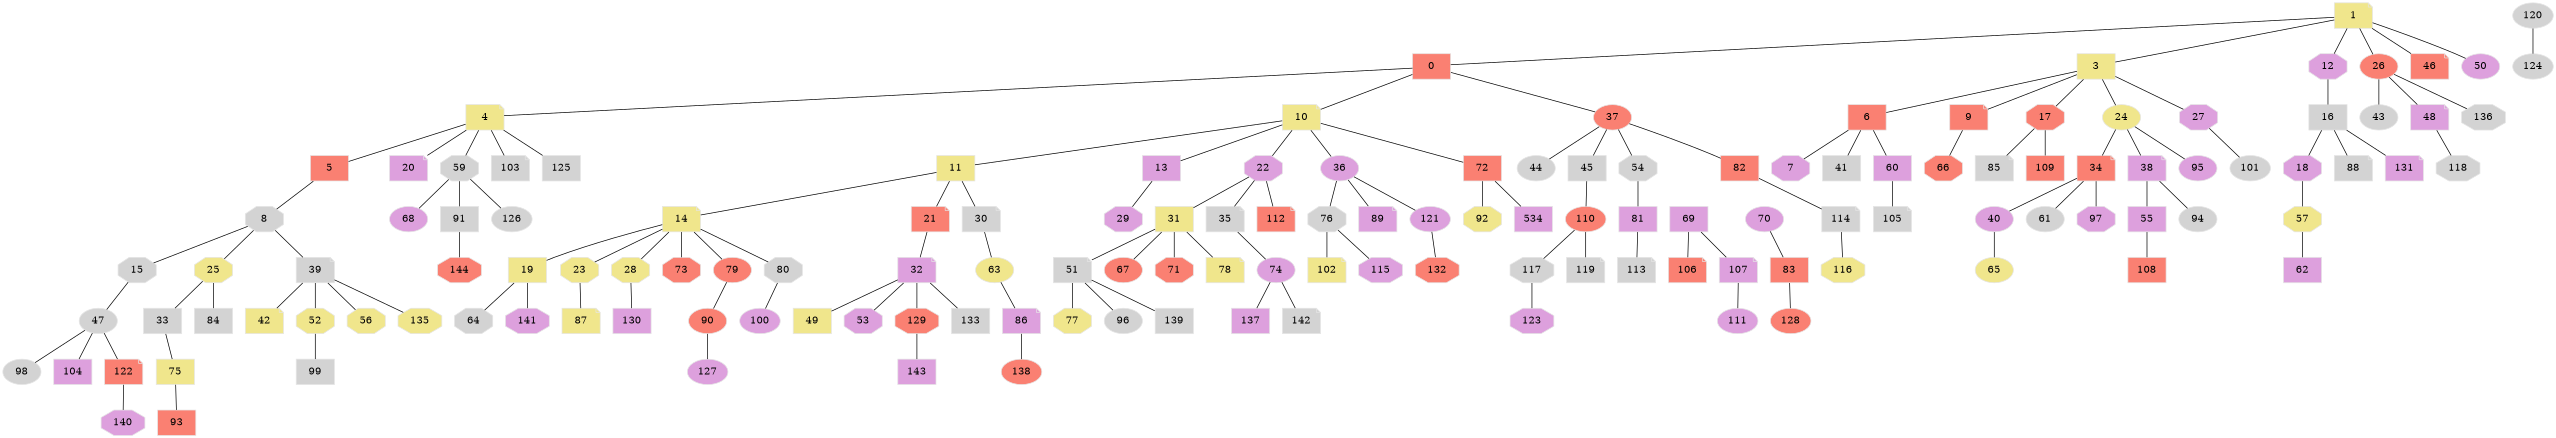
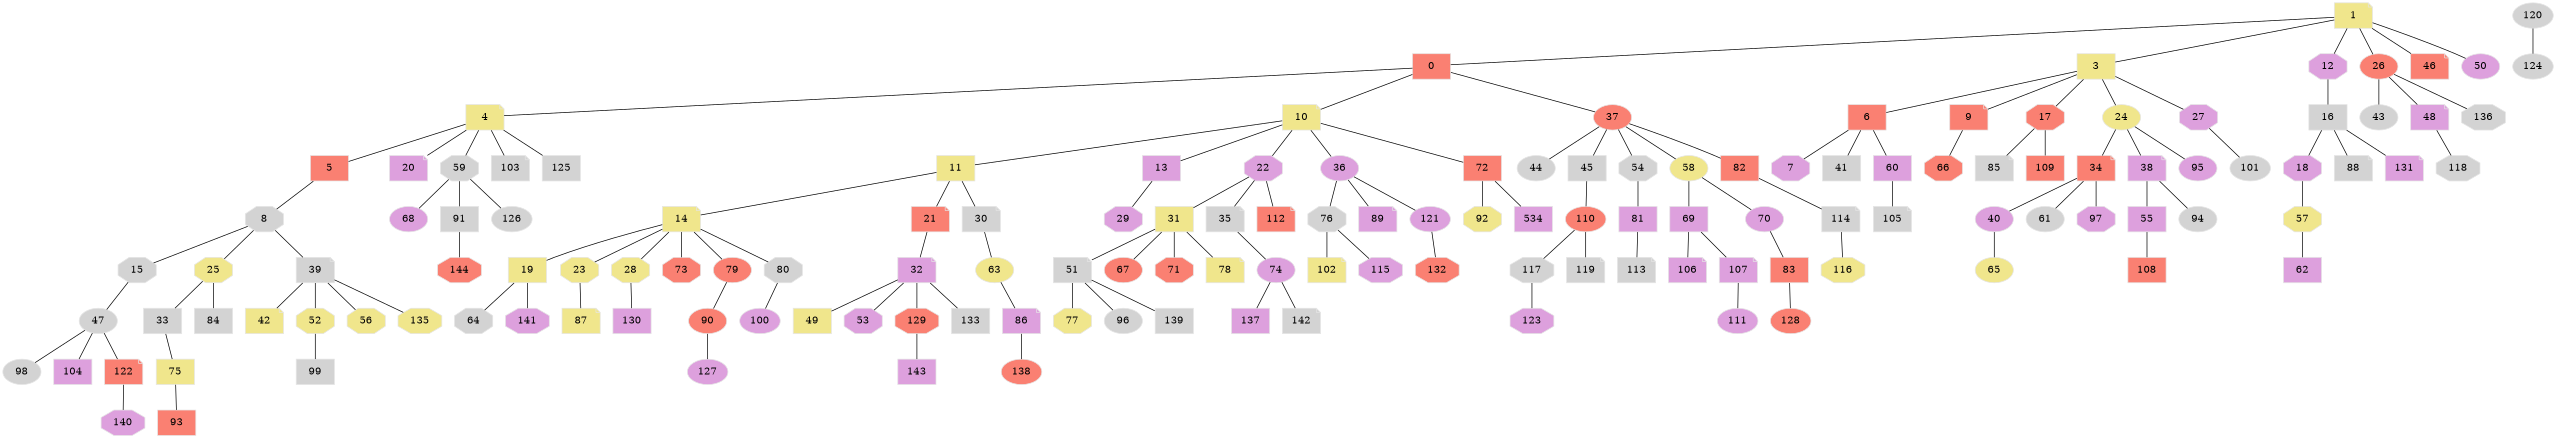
none -> (1689, 168)
(1687, 270) -> (1687, 270)
